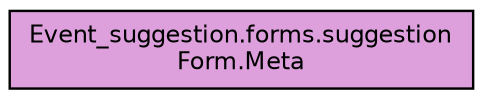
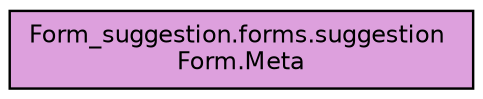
(241, 50) -> (241, 50)
